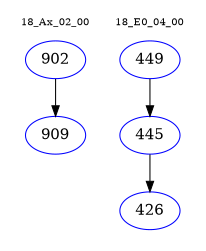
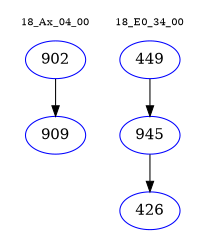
(56, 23) -> (56, 23)
(150, 23) -> (150, 23)
(150, 135) -> (150, 135)
